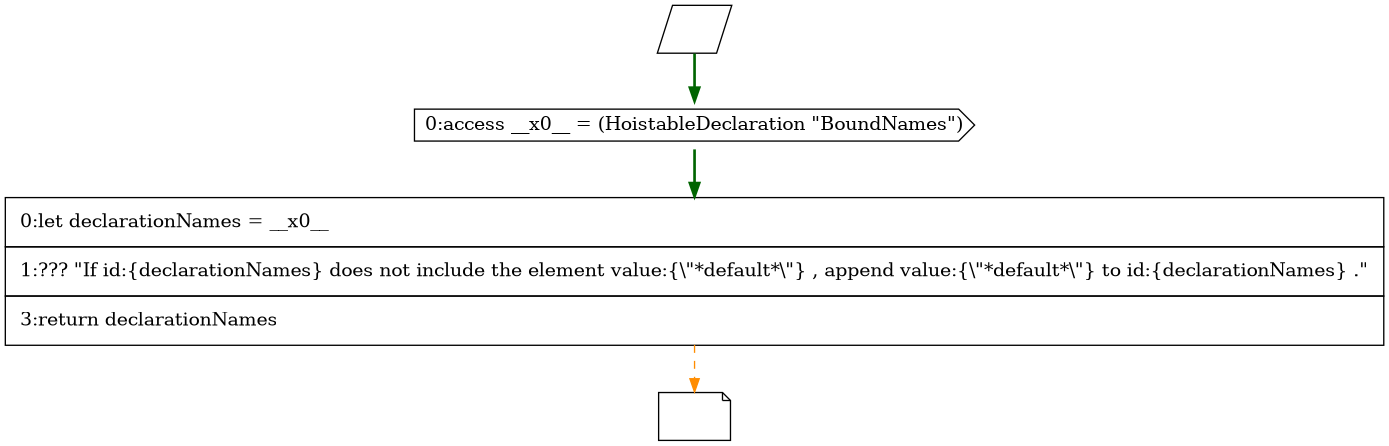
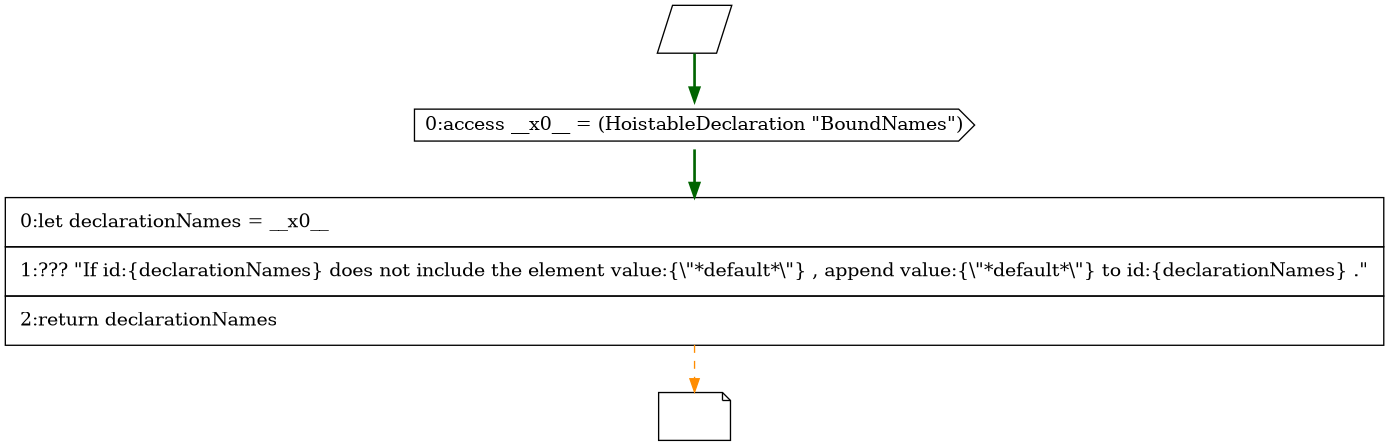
(149, 320) -> (149, 320)
